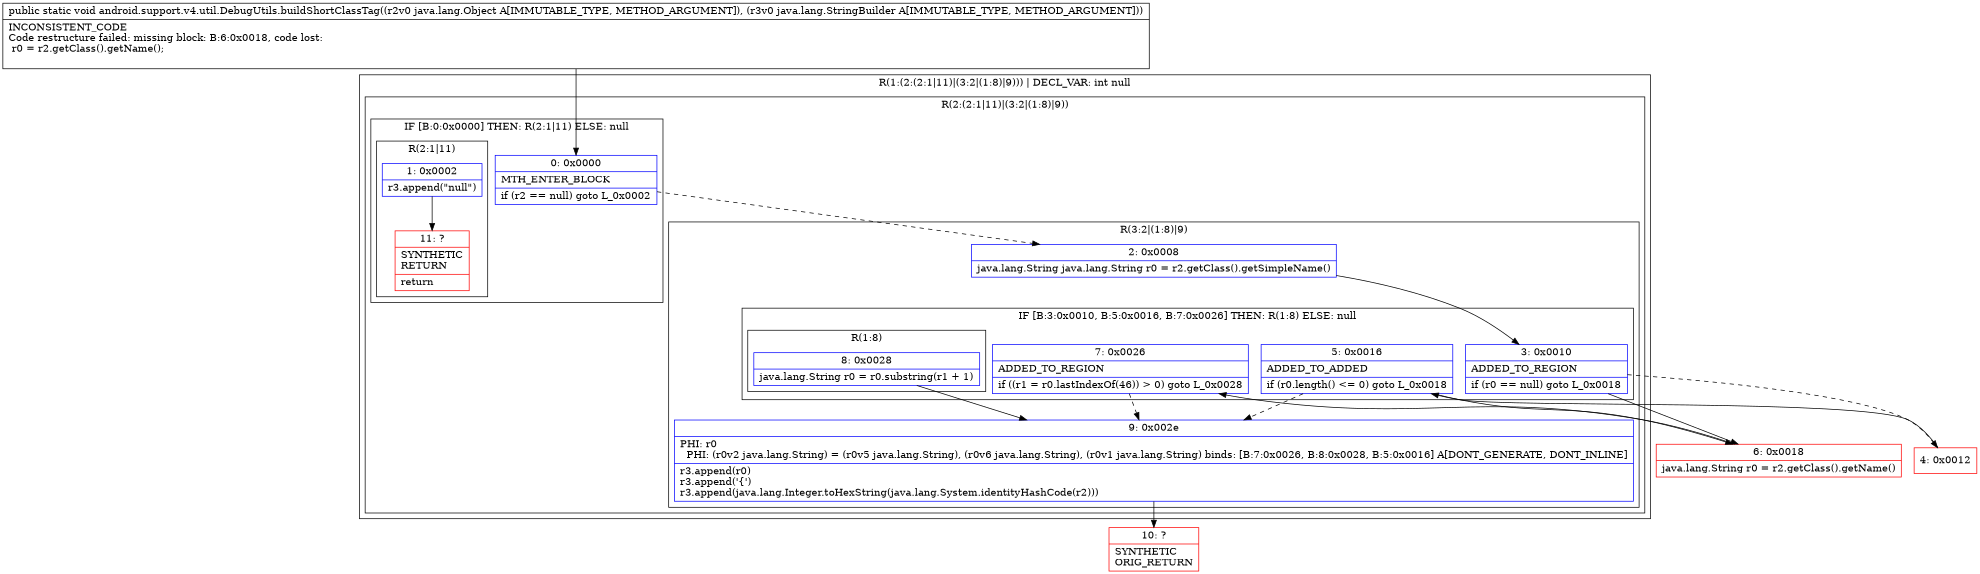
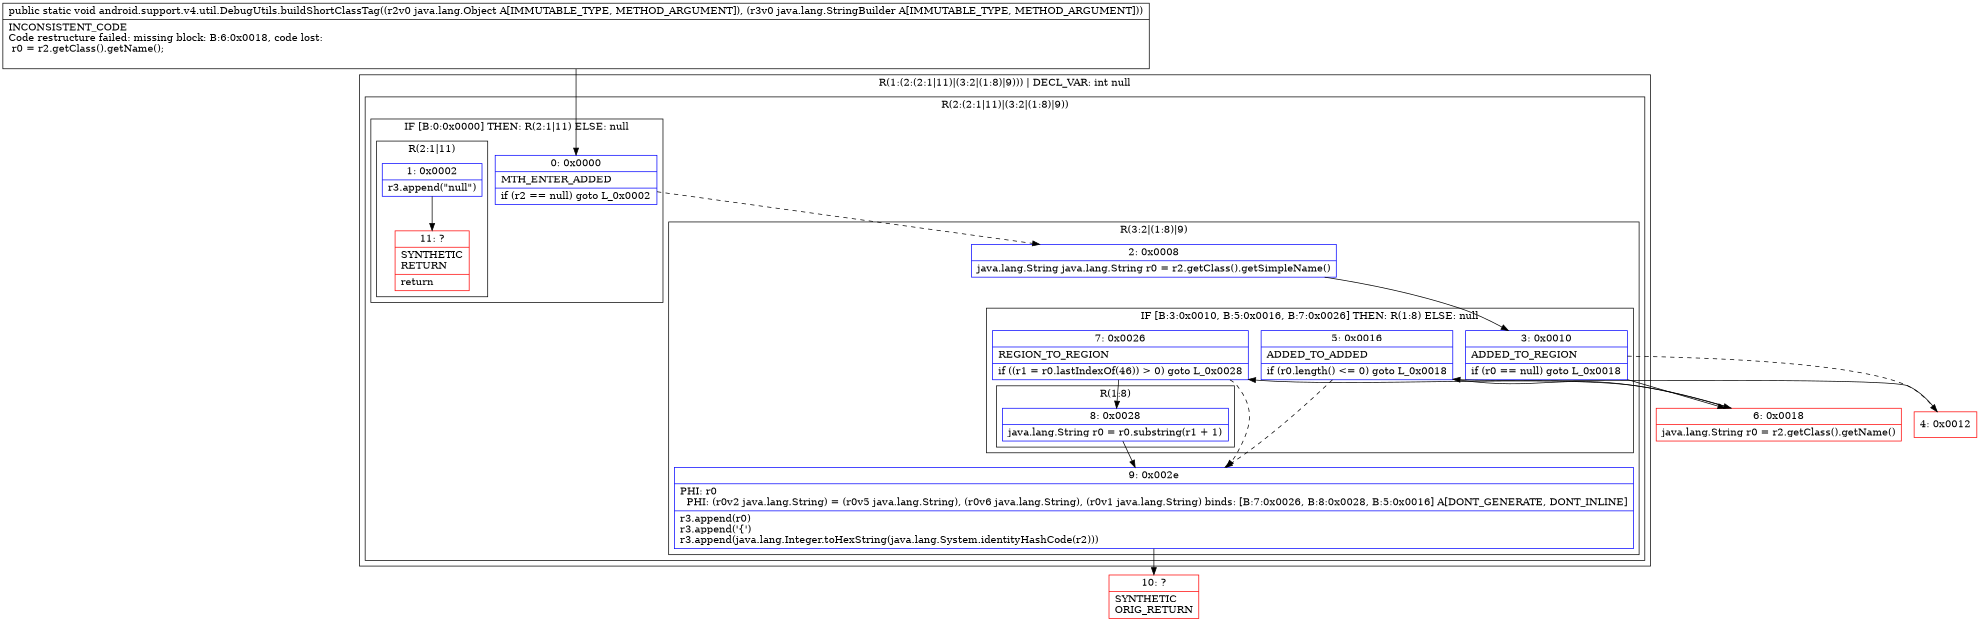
(556, 180) -> (556, 180)
(1051, 369) -> (1054, 355)
none -> (1118, 390)
